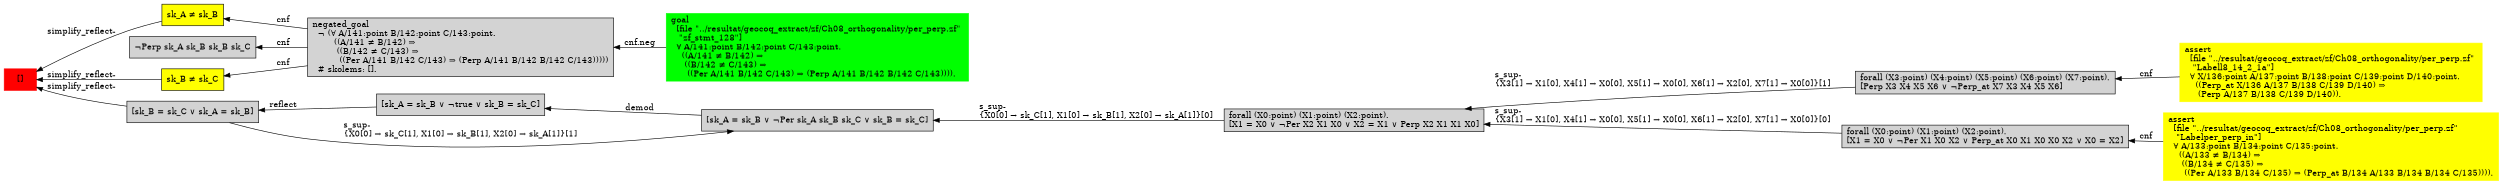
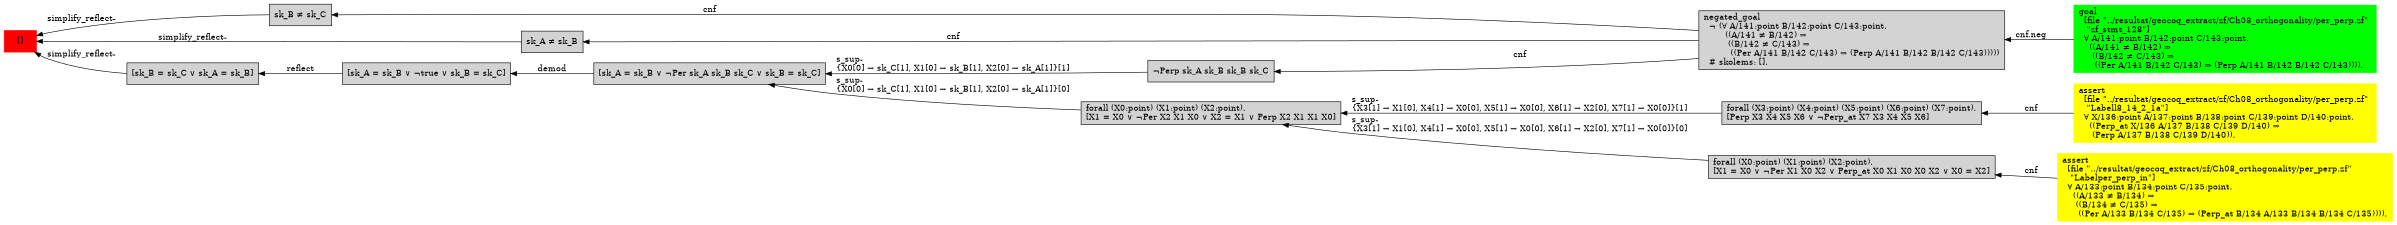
(193, 15) -> (552, 42)
(193, 80) -> (301, 15)
(478, 147) -> (990, 73)
